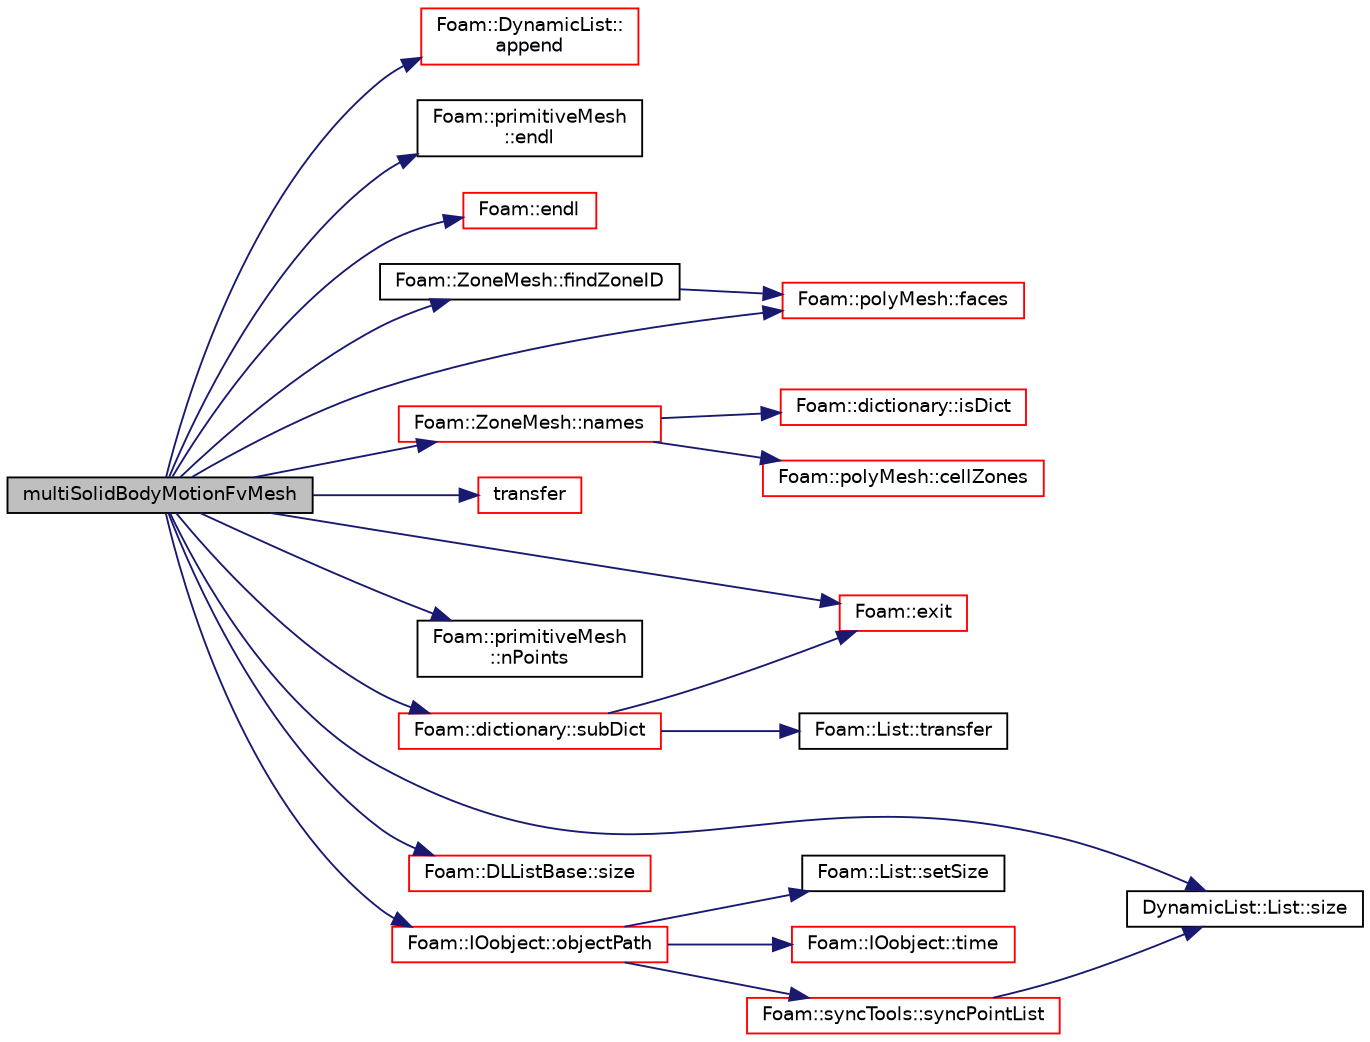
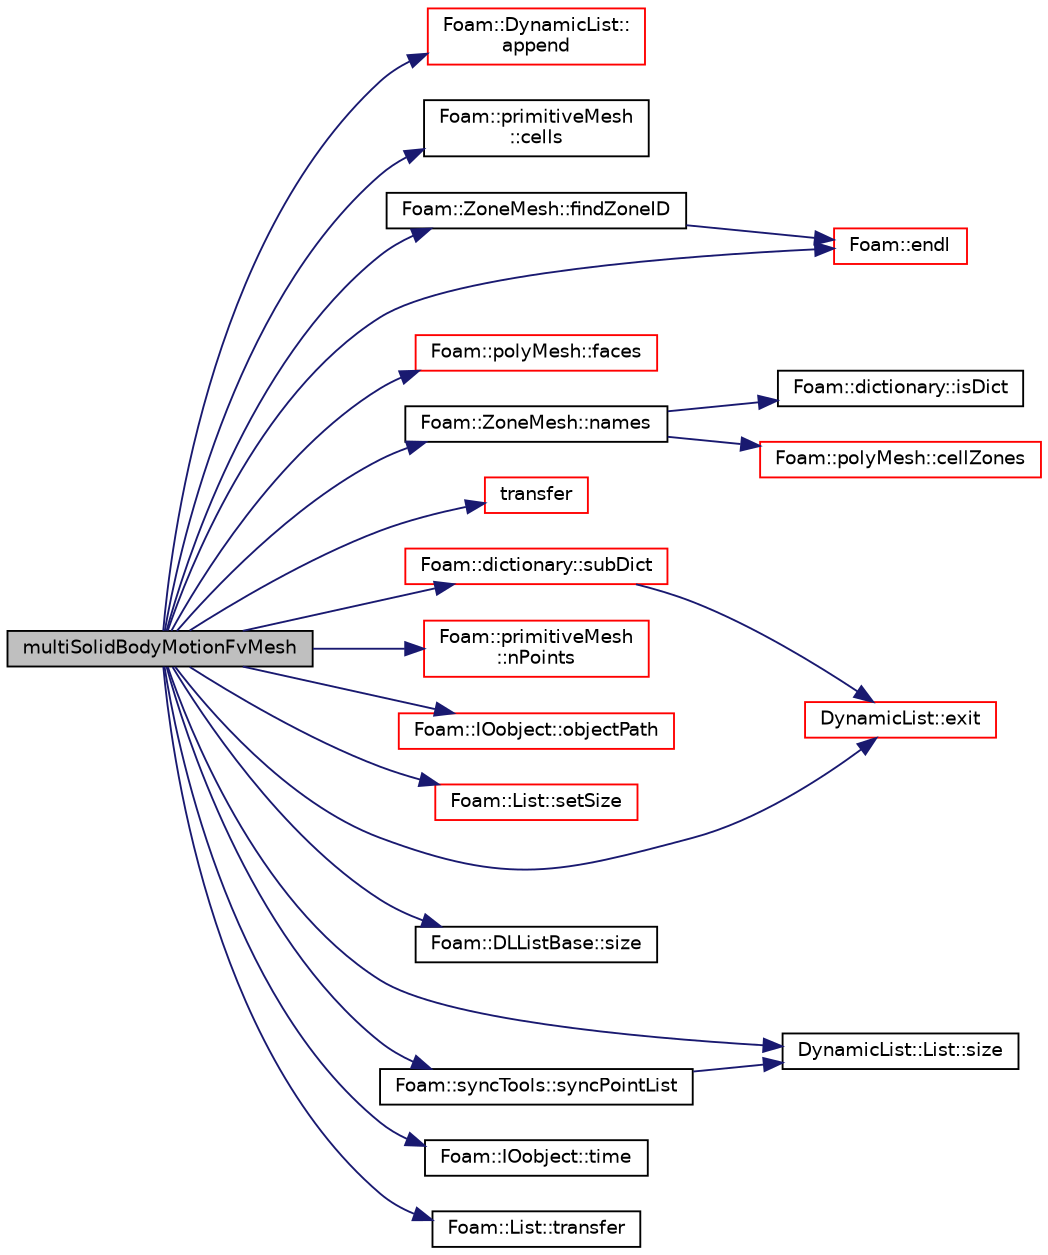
(530, 128) -> (536, 128)
(721, 291) -> (750, 232)
(903, 407) -> (901, 388)
(530, 424) -> (536, 424)
(903, 613) -> (901, 720)
(530, 649) -> (536, 649)
(721, 731) -> (233, 969)
(530, 873) -> (536, 945)
(903, 873) -> (536, 802)
(707, 911) -> (301, 731)
(720, 945) -> (241, 928)
(903, 945) -> (536, 1158)
(707, 978) -> (256, 887)
(903, 1016) -> (536, 1087)
